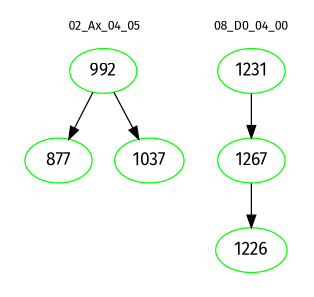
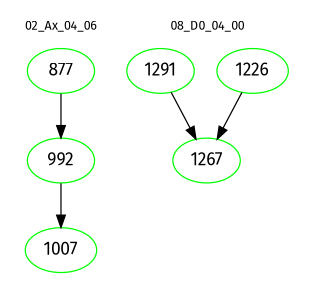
(105, 27) -> (61, 27)
(251, 71) -> (161, 71)
(84, 110) -> (61, 110)
(149, 161) -> (61, 250)
(251, 199) -> (233, 110)
